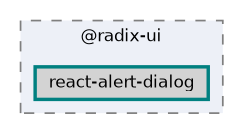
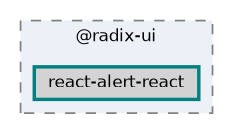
(122, 83) -> (117, 83)
